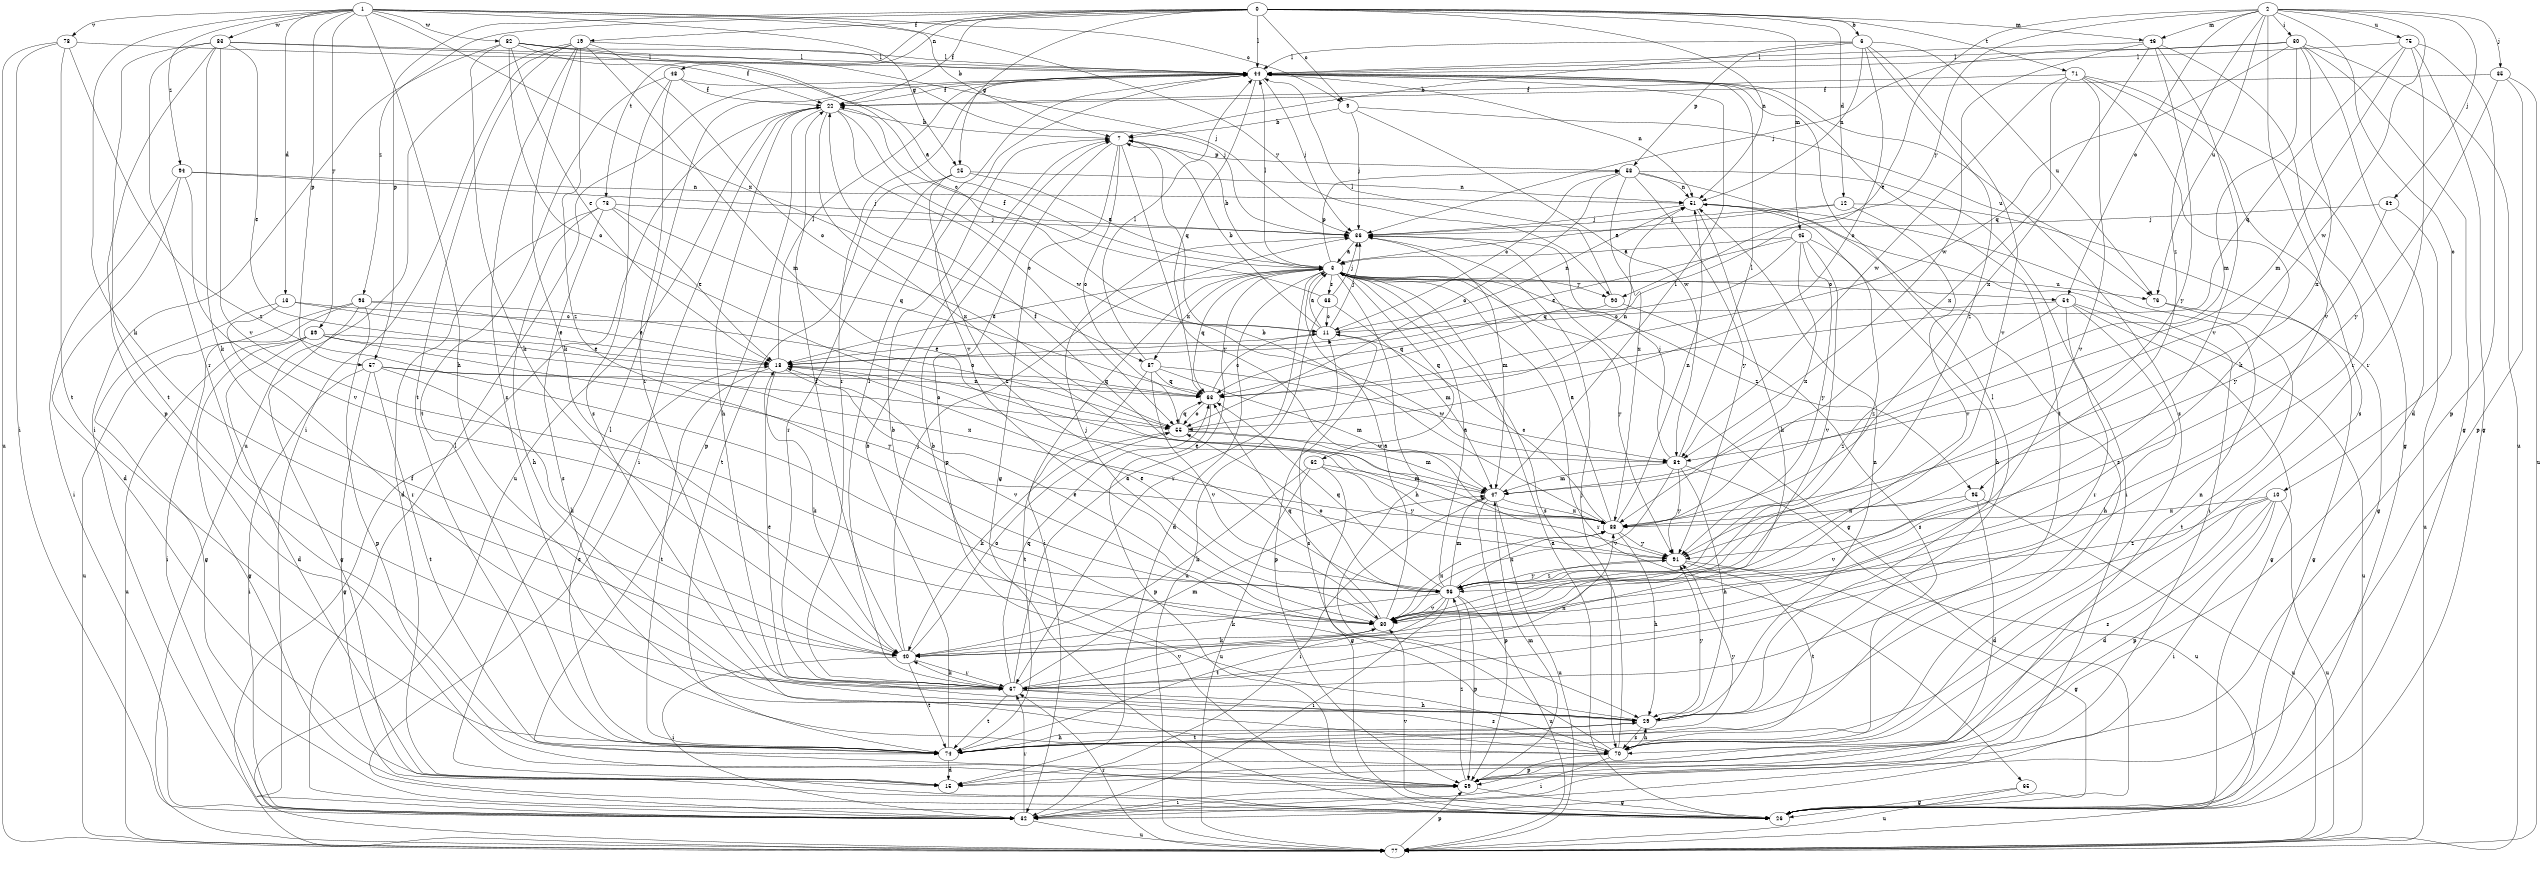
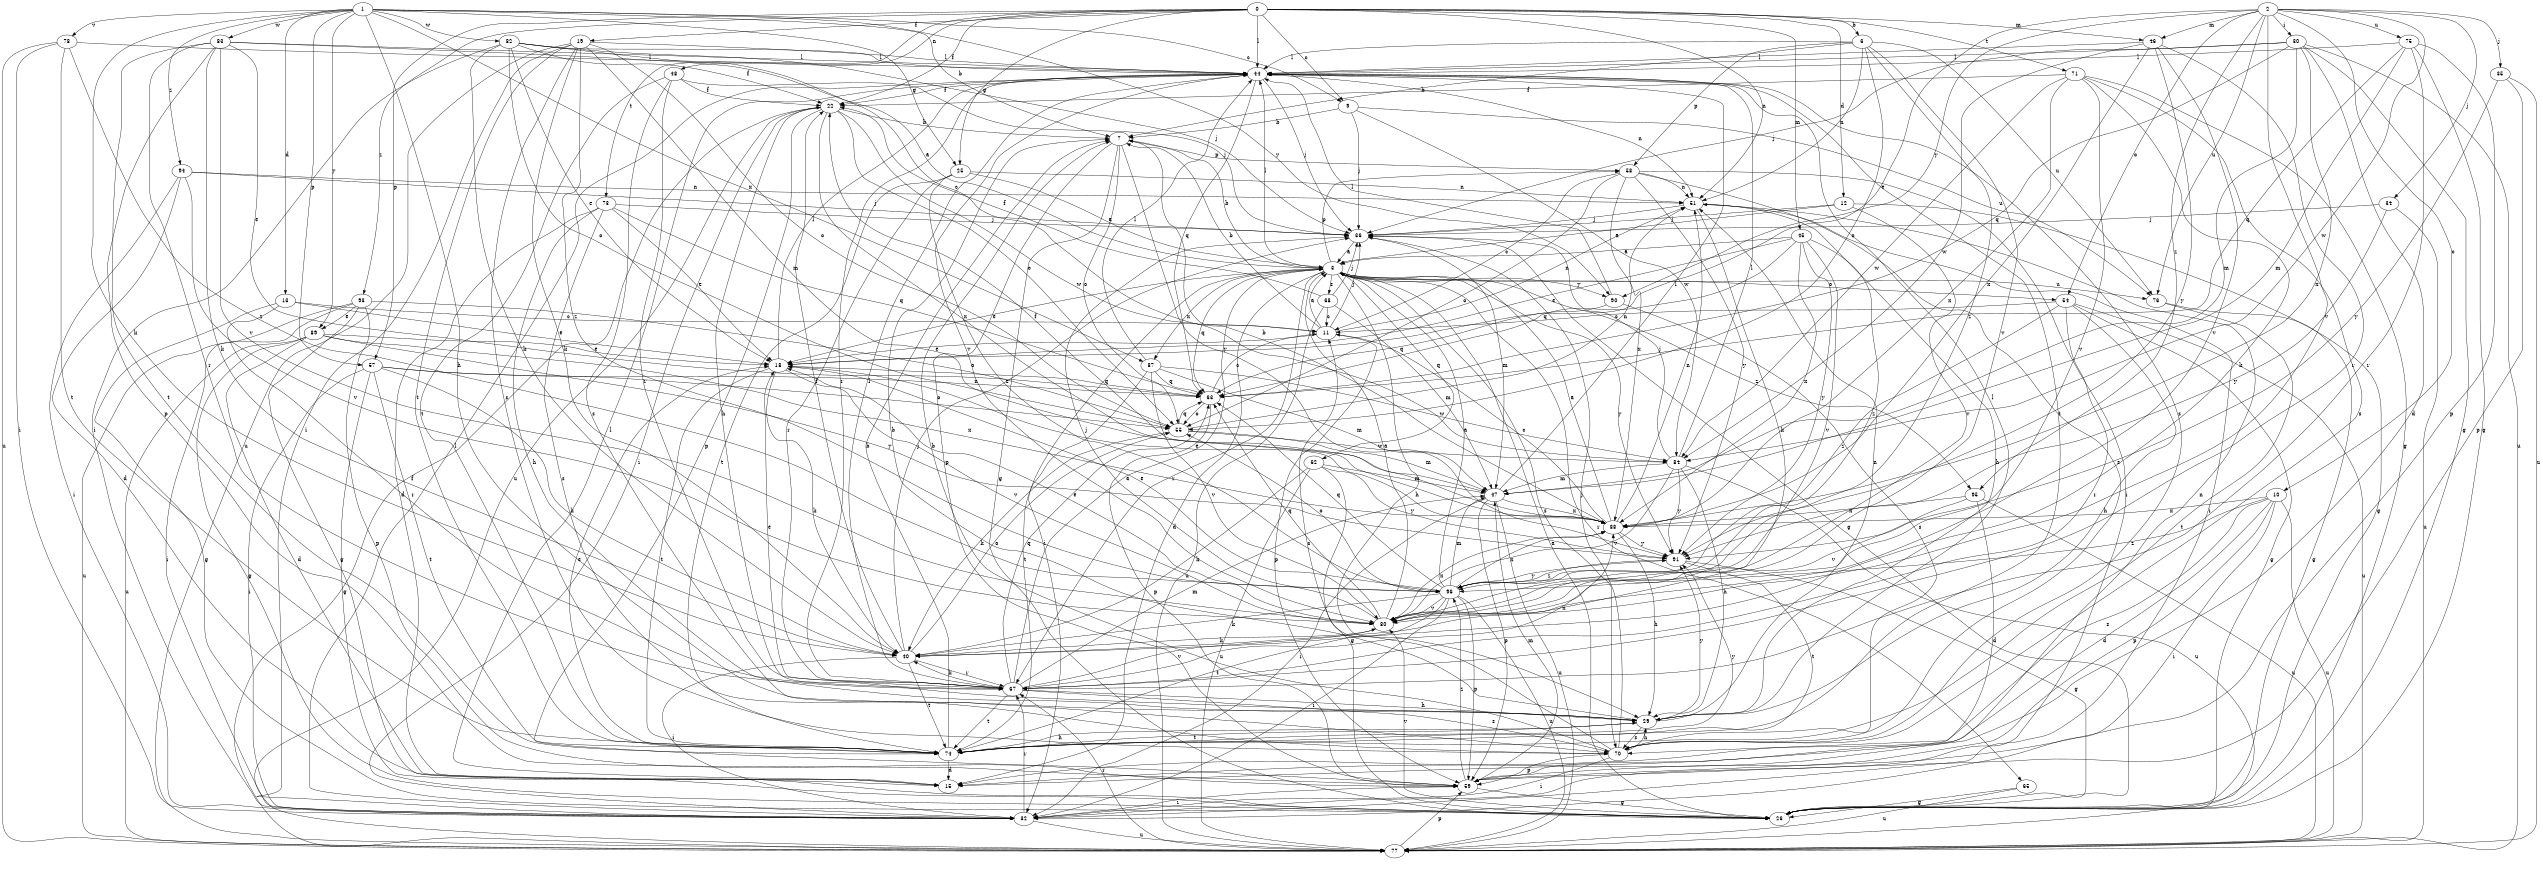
(1708, 90) -> none
(569, 327) -> (341, 317)
